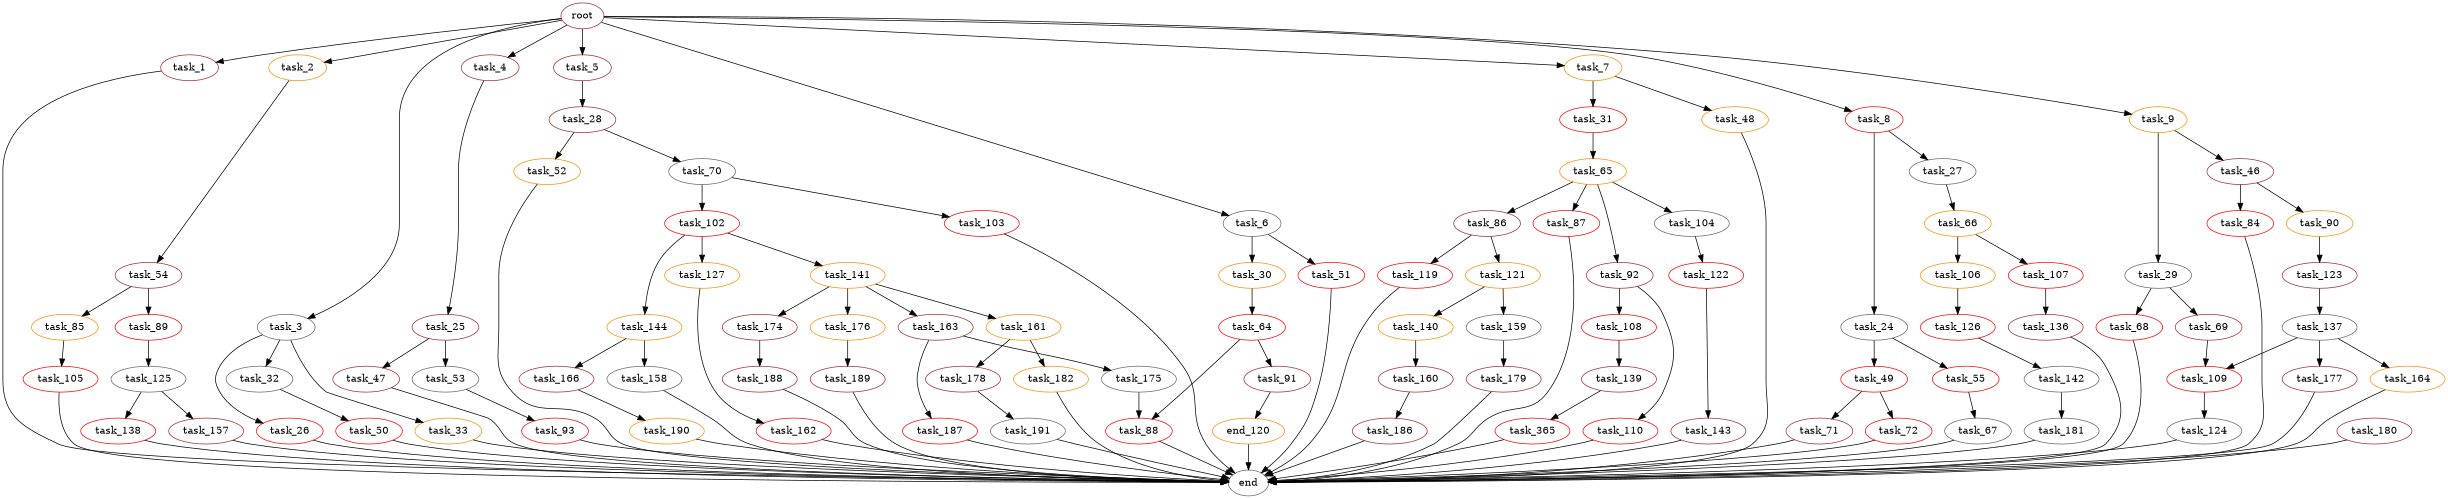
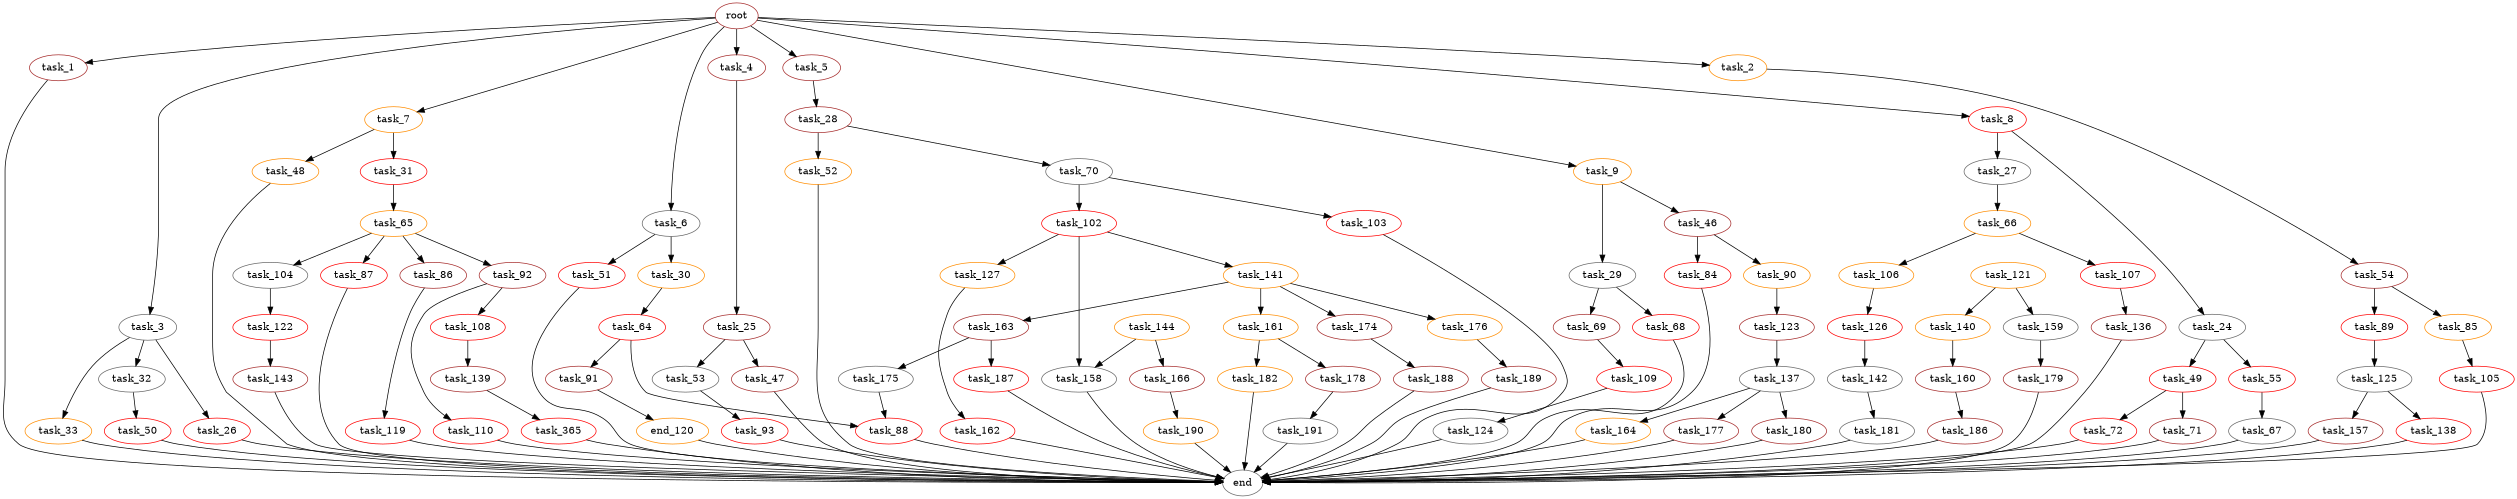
(1494, 246) -> none
(656, 266) -> (1079, 298)
(2267, 351) -> (1782, 401)
